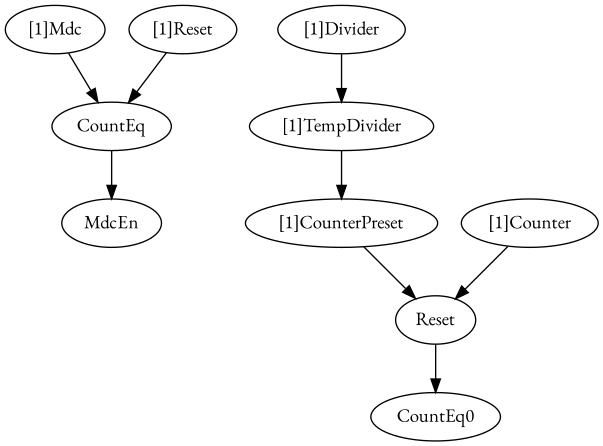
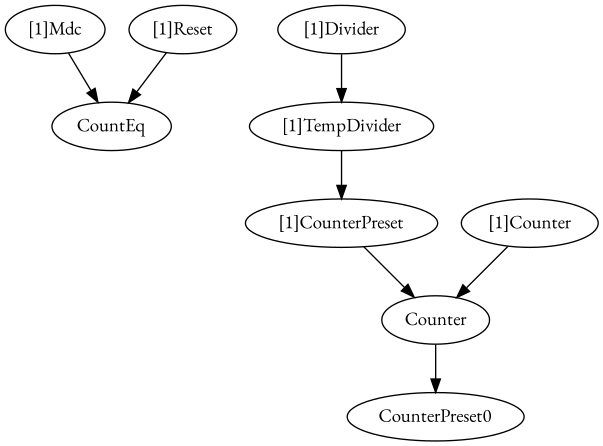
(112, 223) -> none
(436, 320) -> (436, 320)
(436, 417) -> (436, 417)
